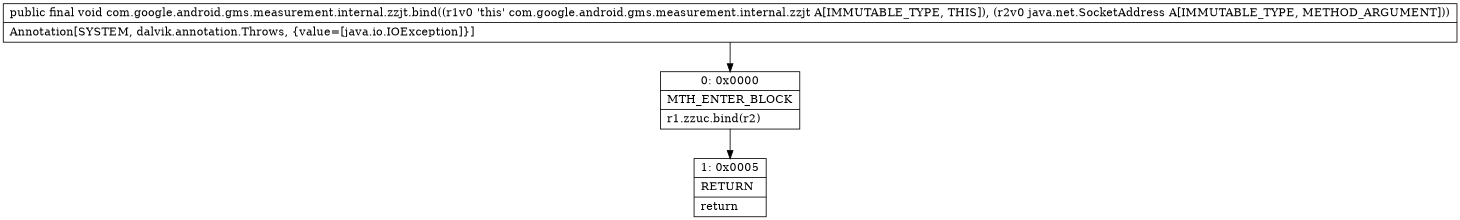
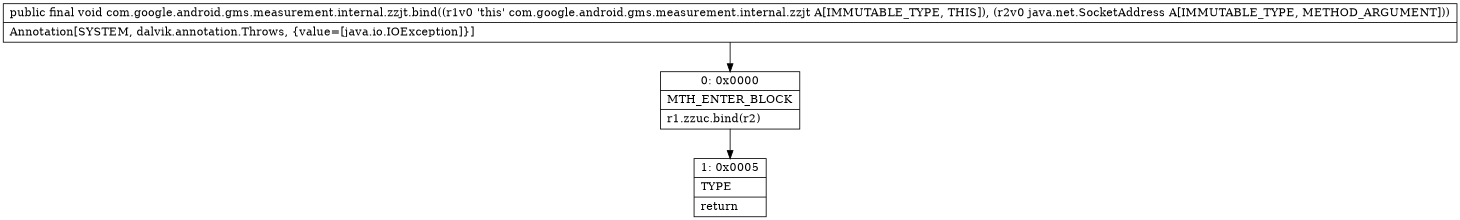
(727, 187) -> (717, 187)
